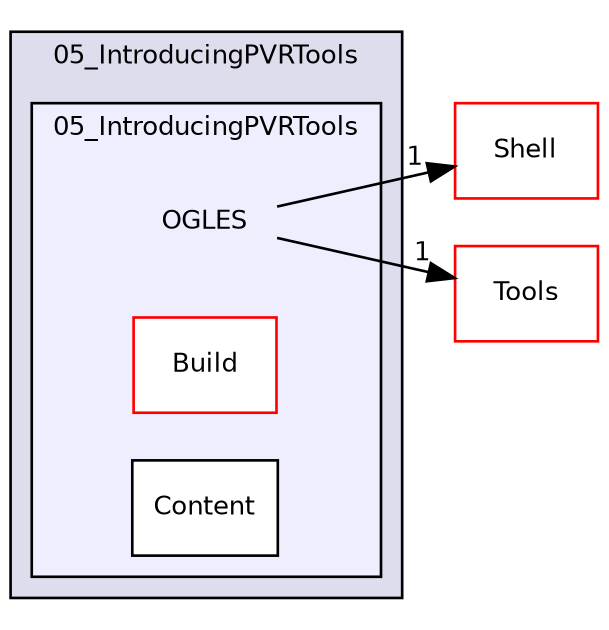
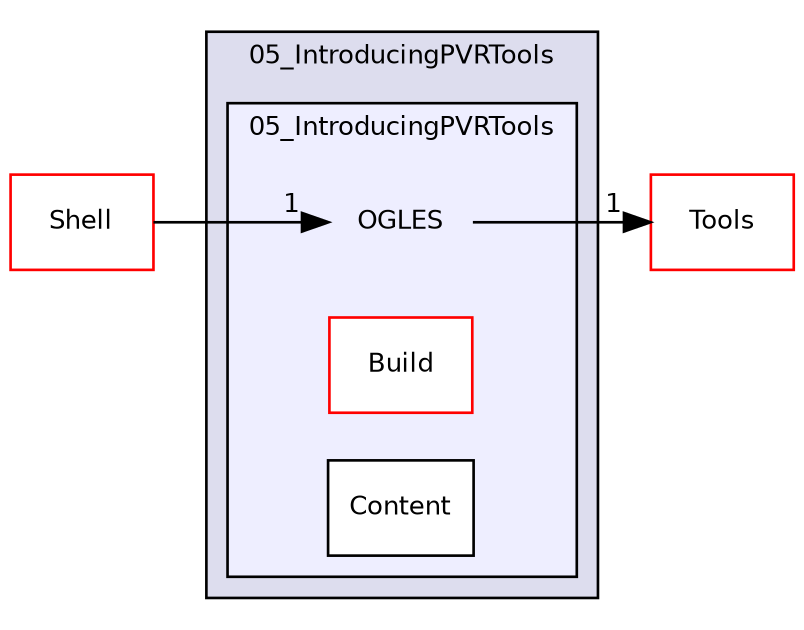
(353, 189) -> (246, 222)
